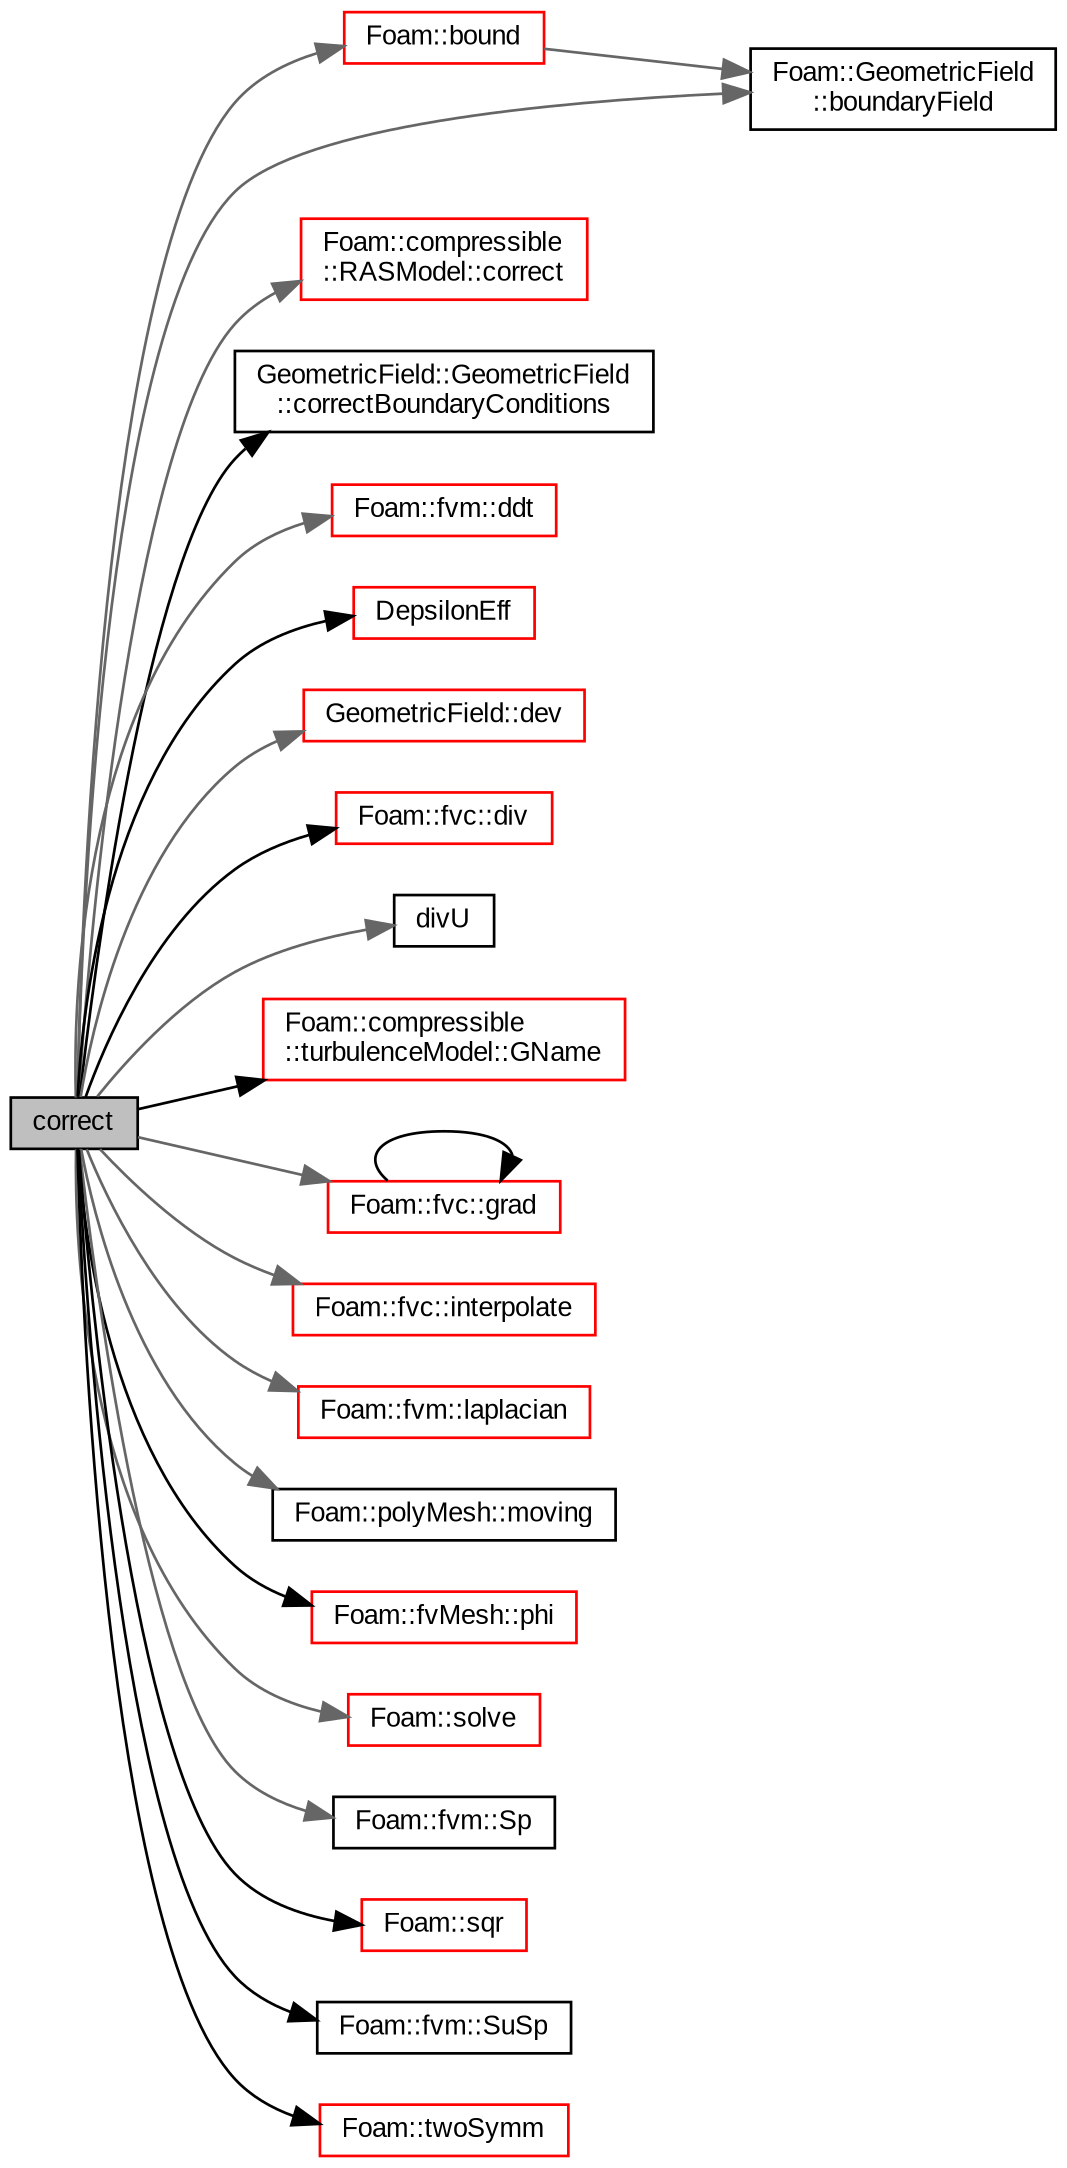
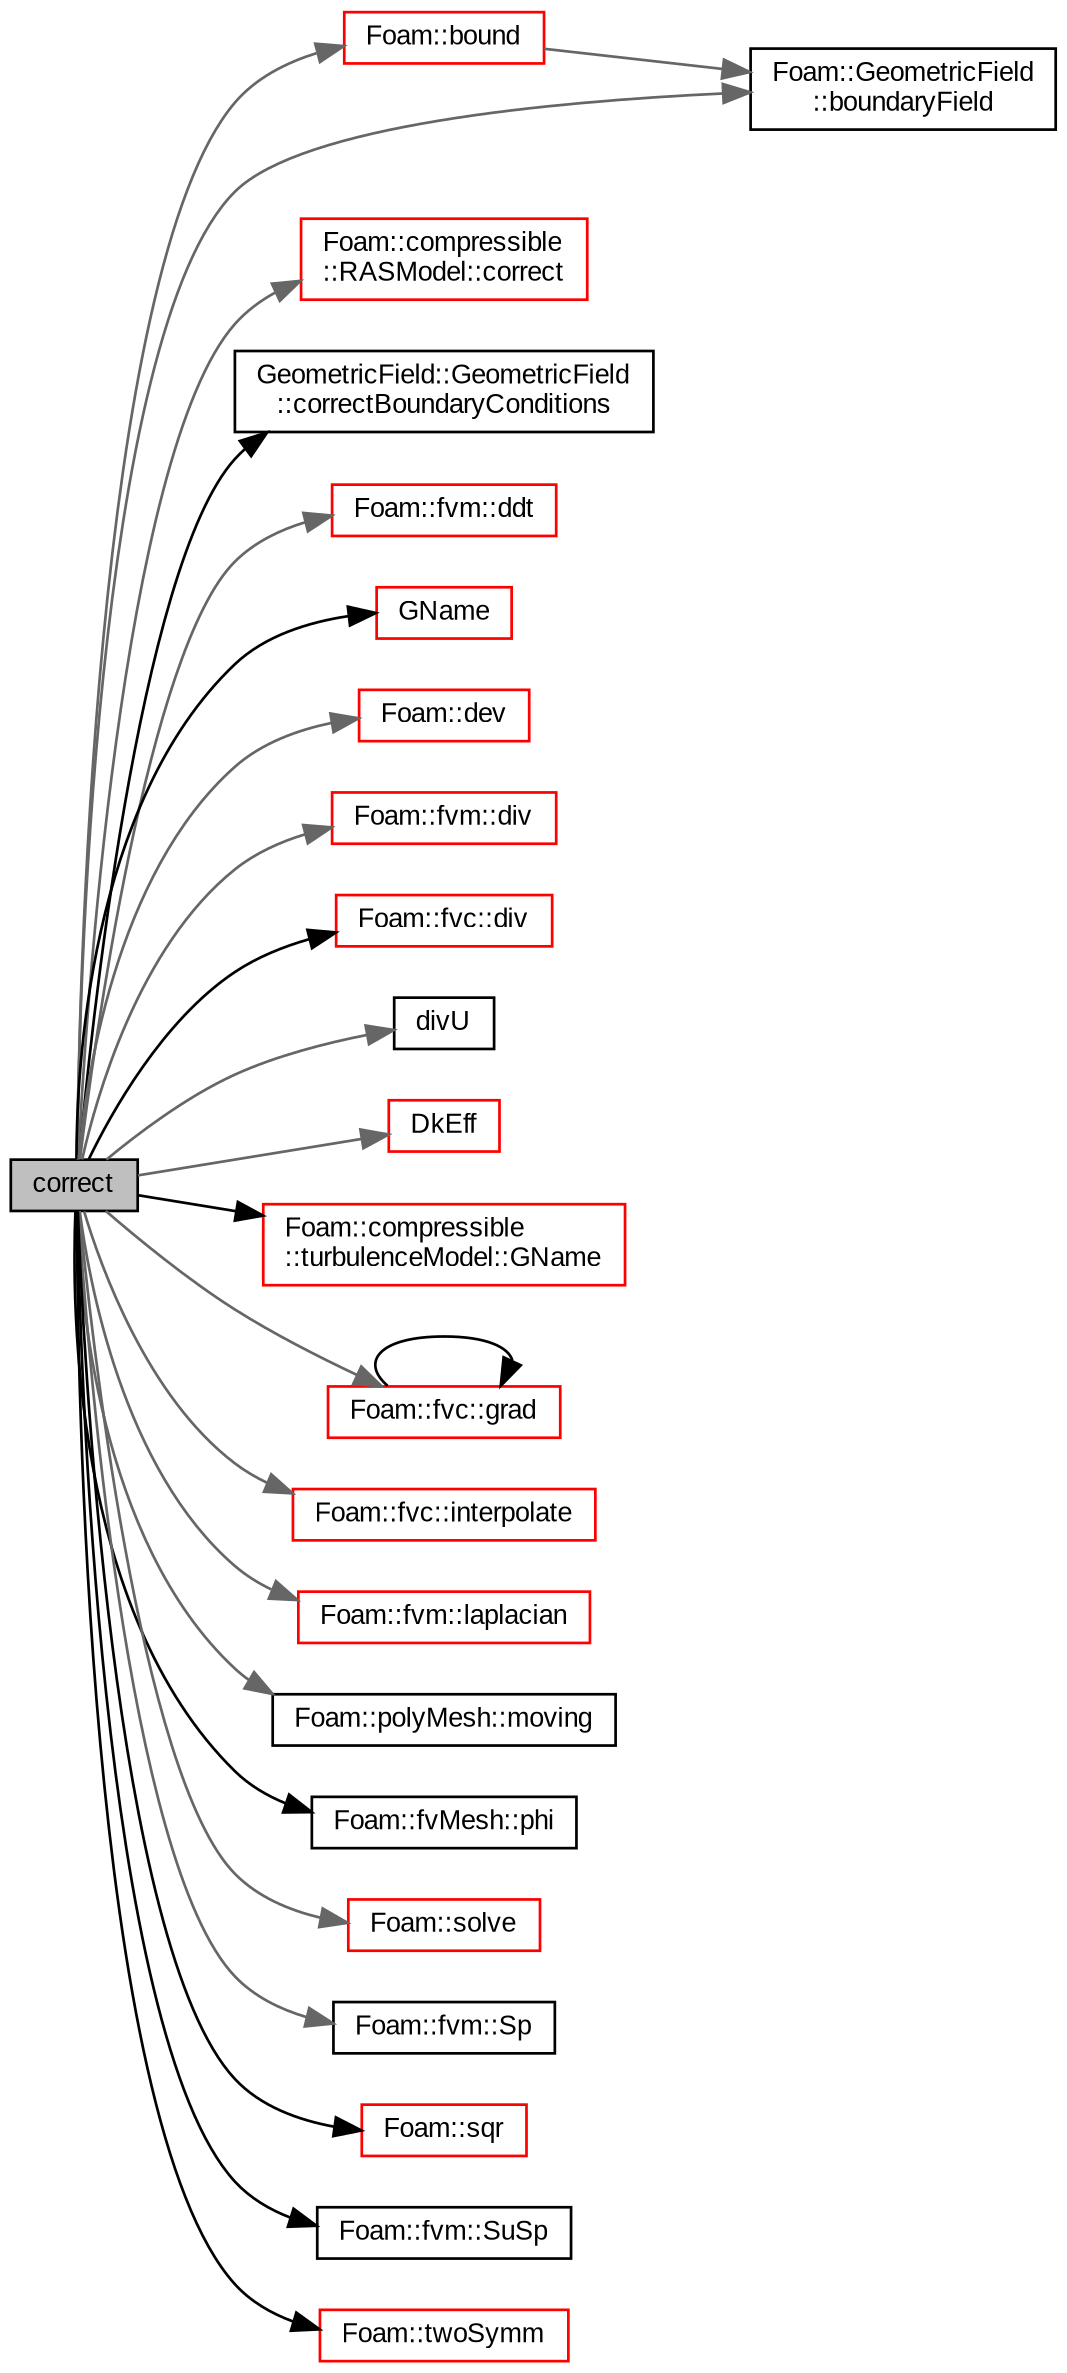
(444, 613) -> (444, 613)
(444, 716) -> (444, 716)
none -> (444, 818)
none -> (444, 1126)
(444, 1617) -> (444, 1823)
